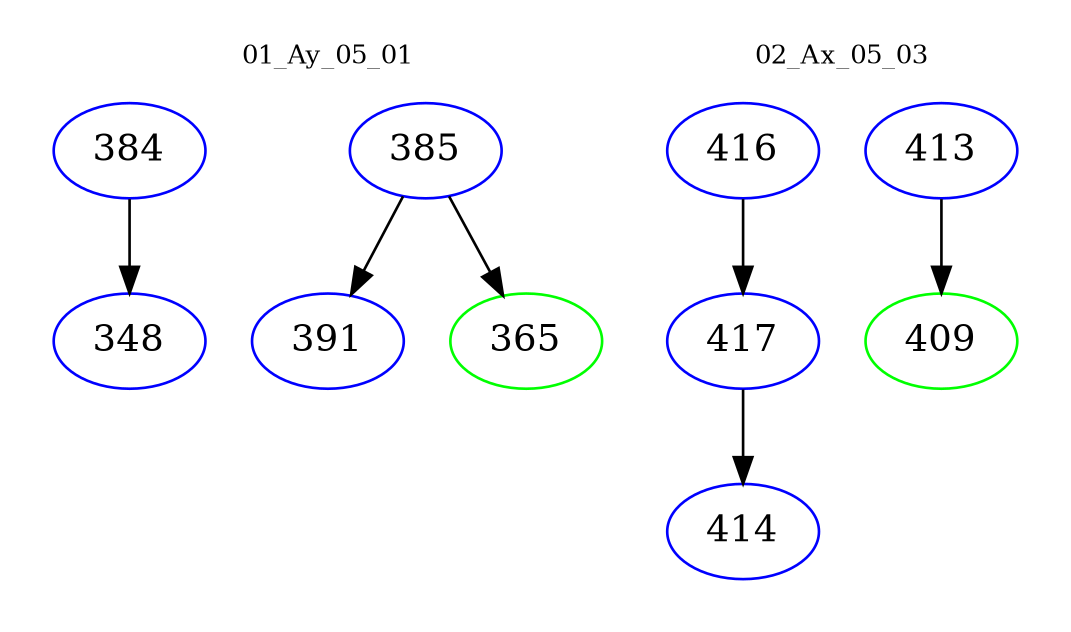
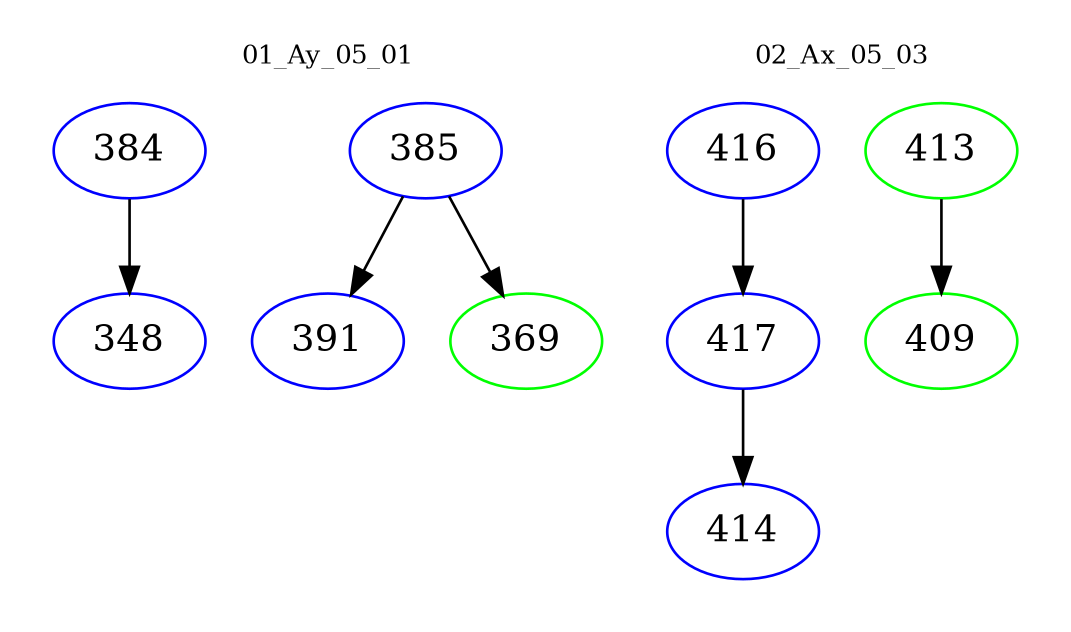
(941, 151) -> (941, 151)
(526, 341) -> (526, 341)
